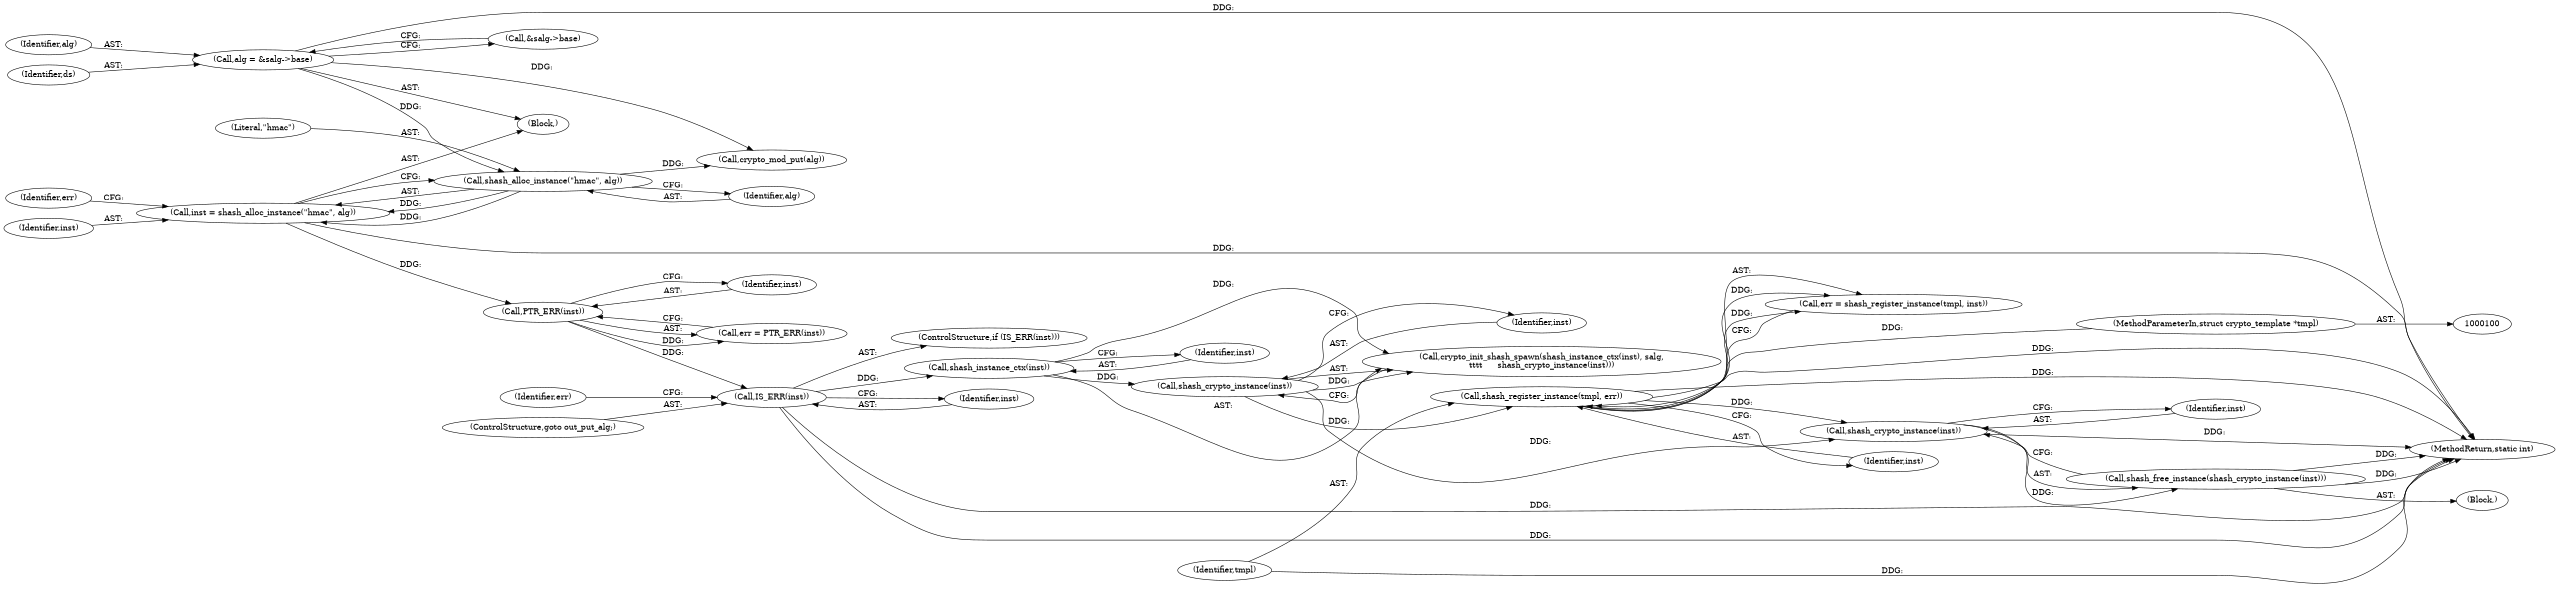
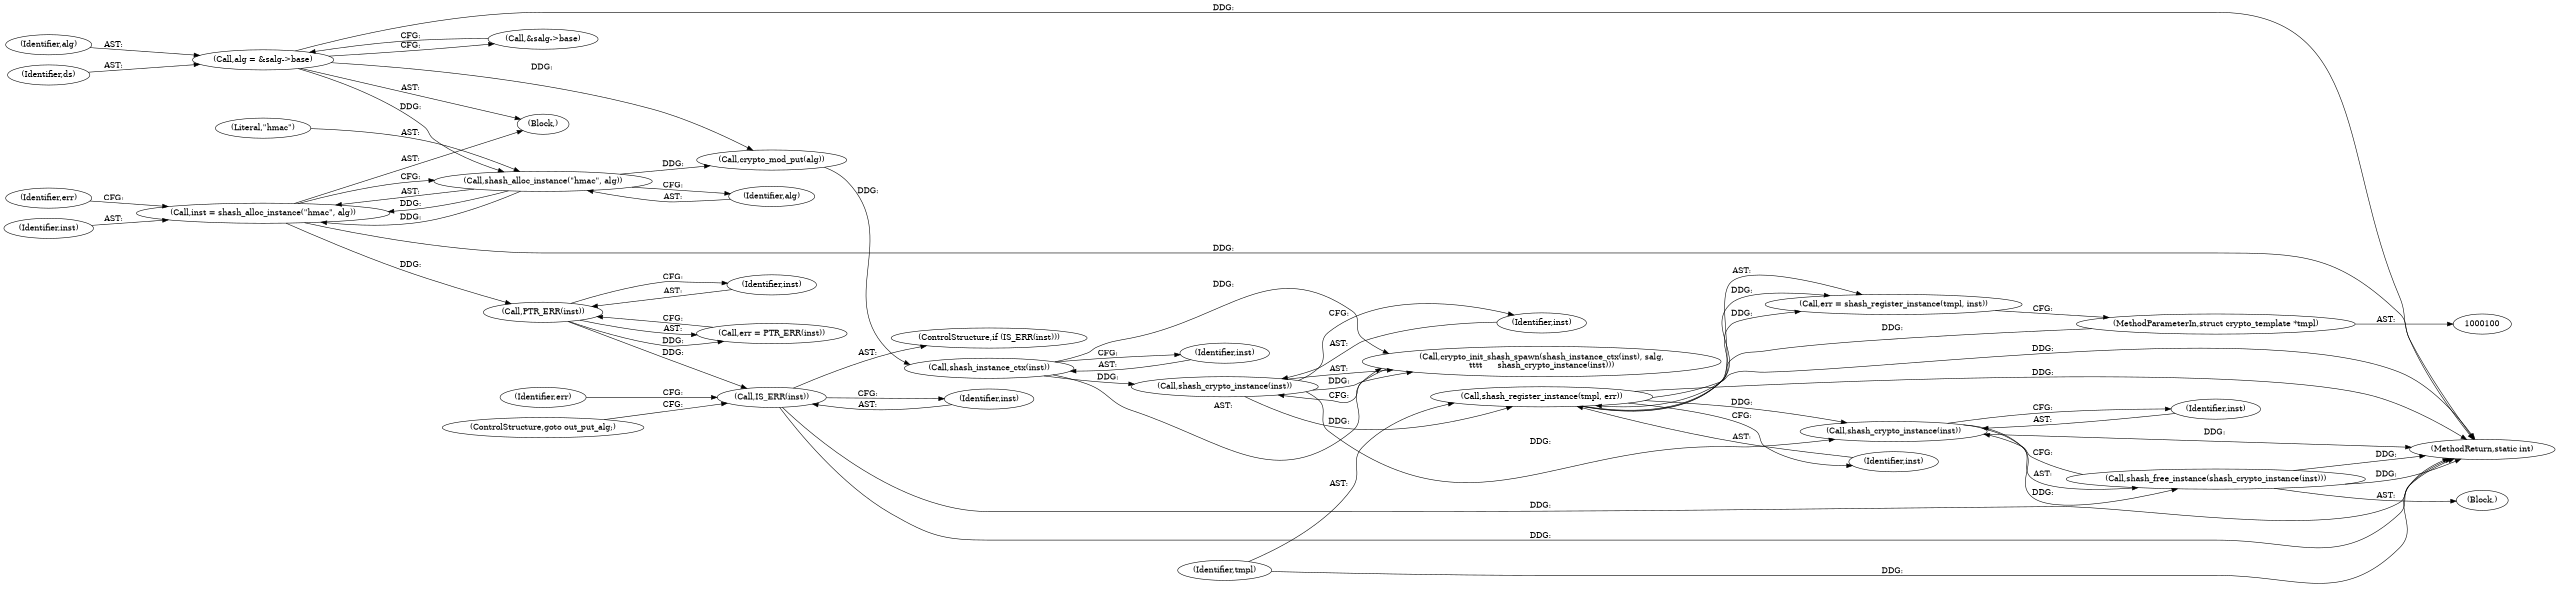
(1731, 346) -> (2049, 314)
(872, 384) -> (868, 263)
(674, 405) -> (674, 405)
